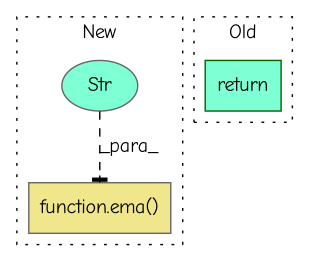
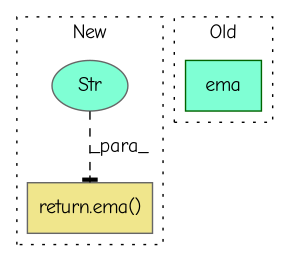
(243, 86) -> (223, 86)
(100, 208) -> (90, 208)
